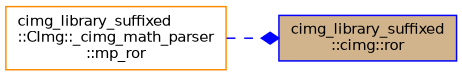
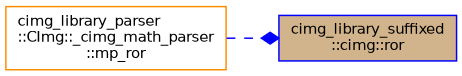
(116, 38) -> (116, 38)
